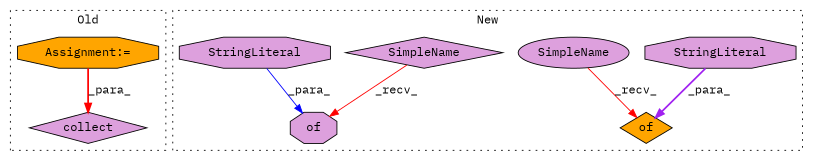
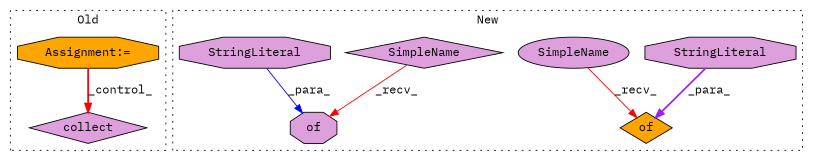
(110, 90) -> (121, 90)
